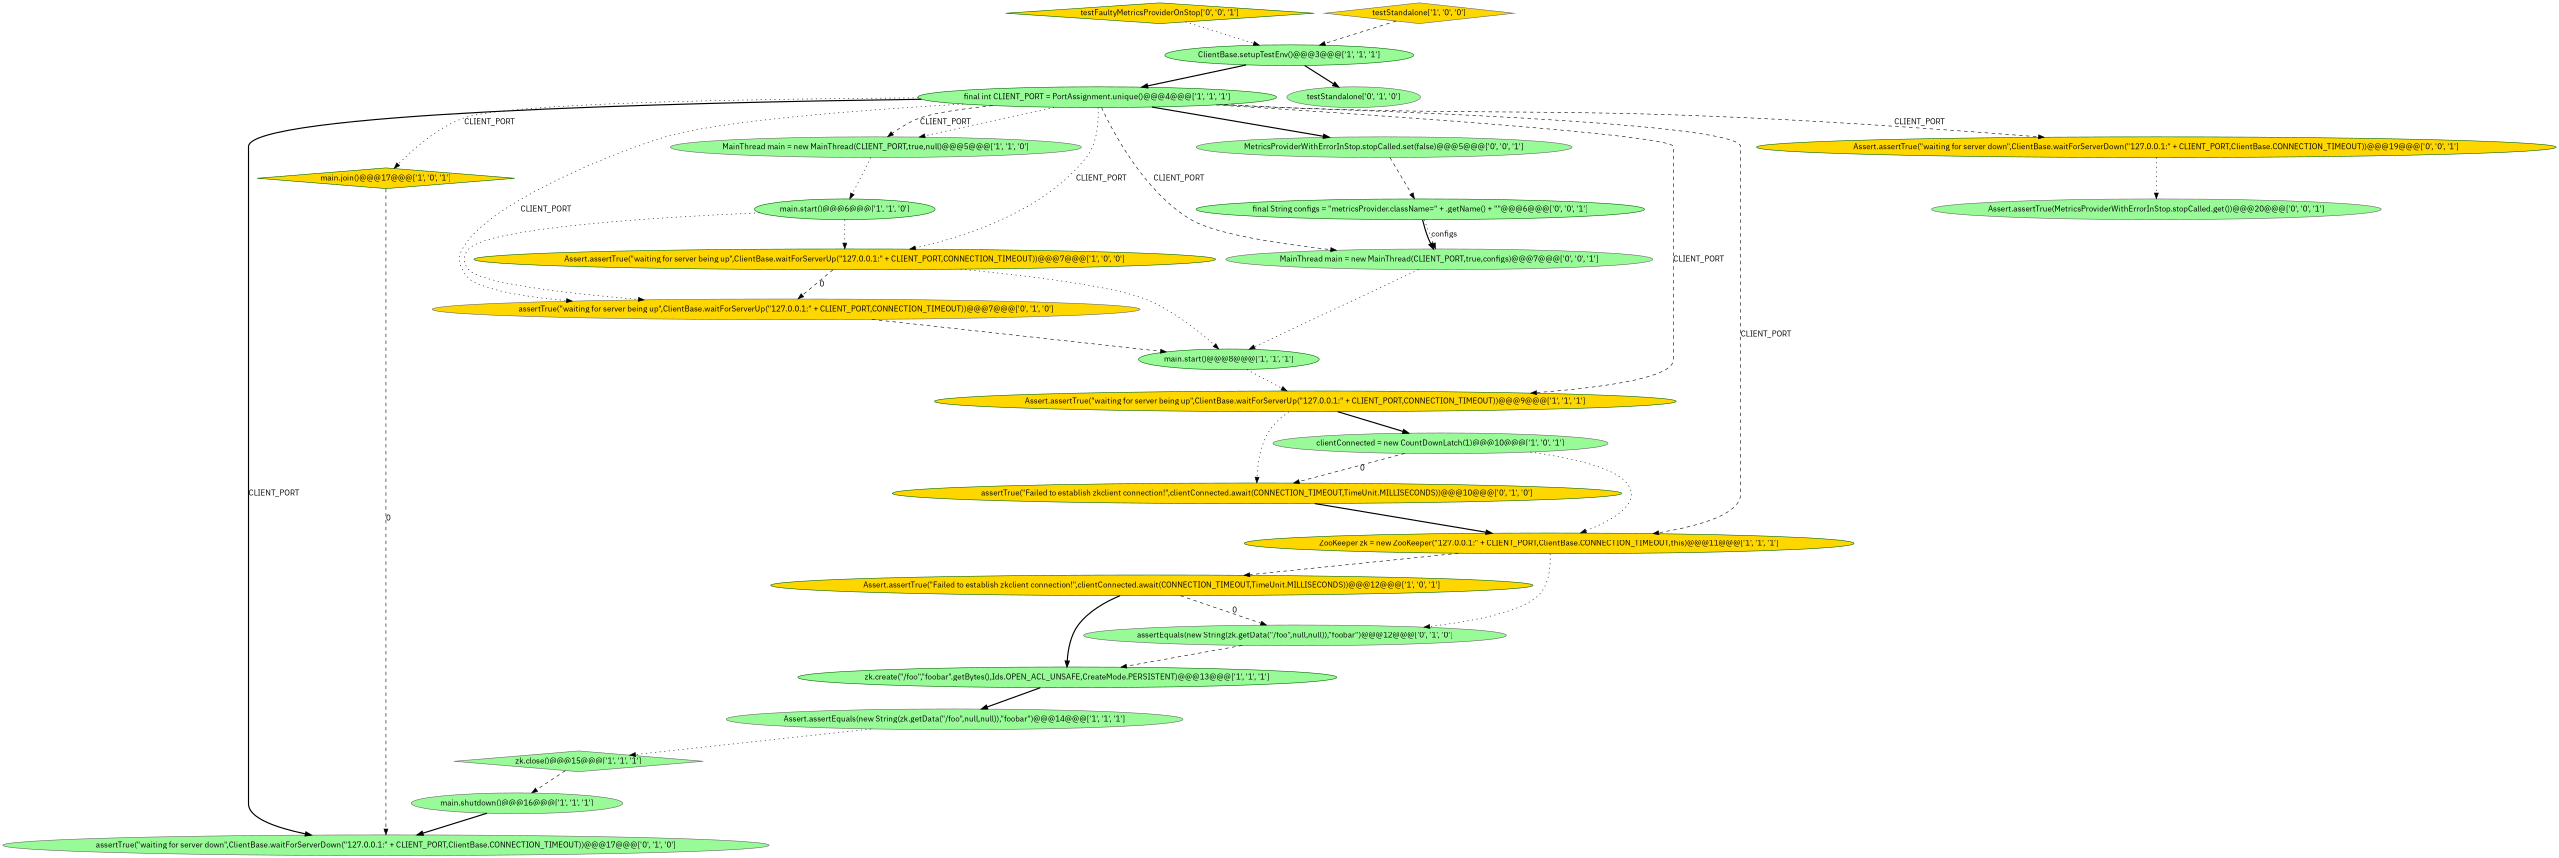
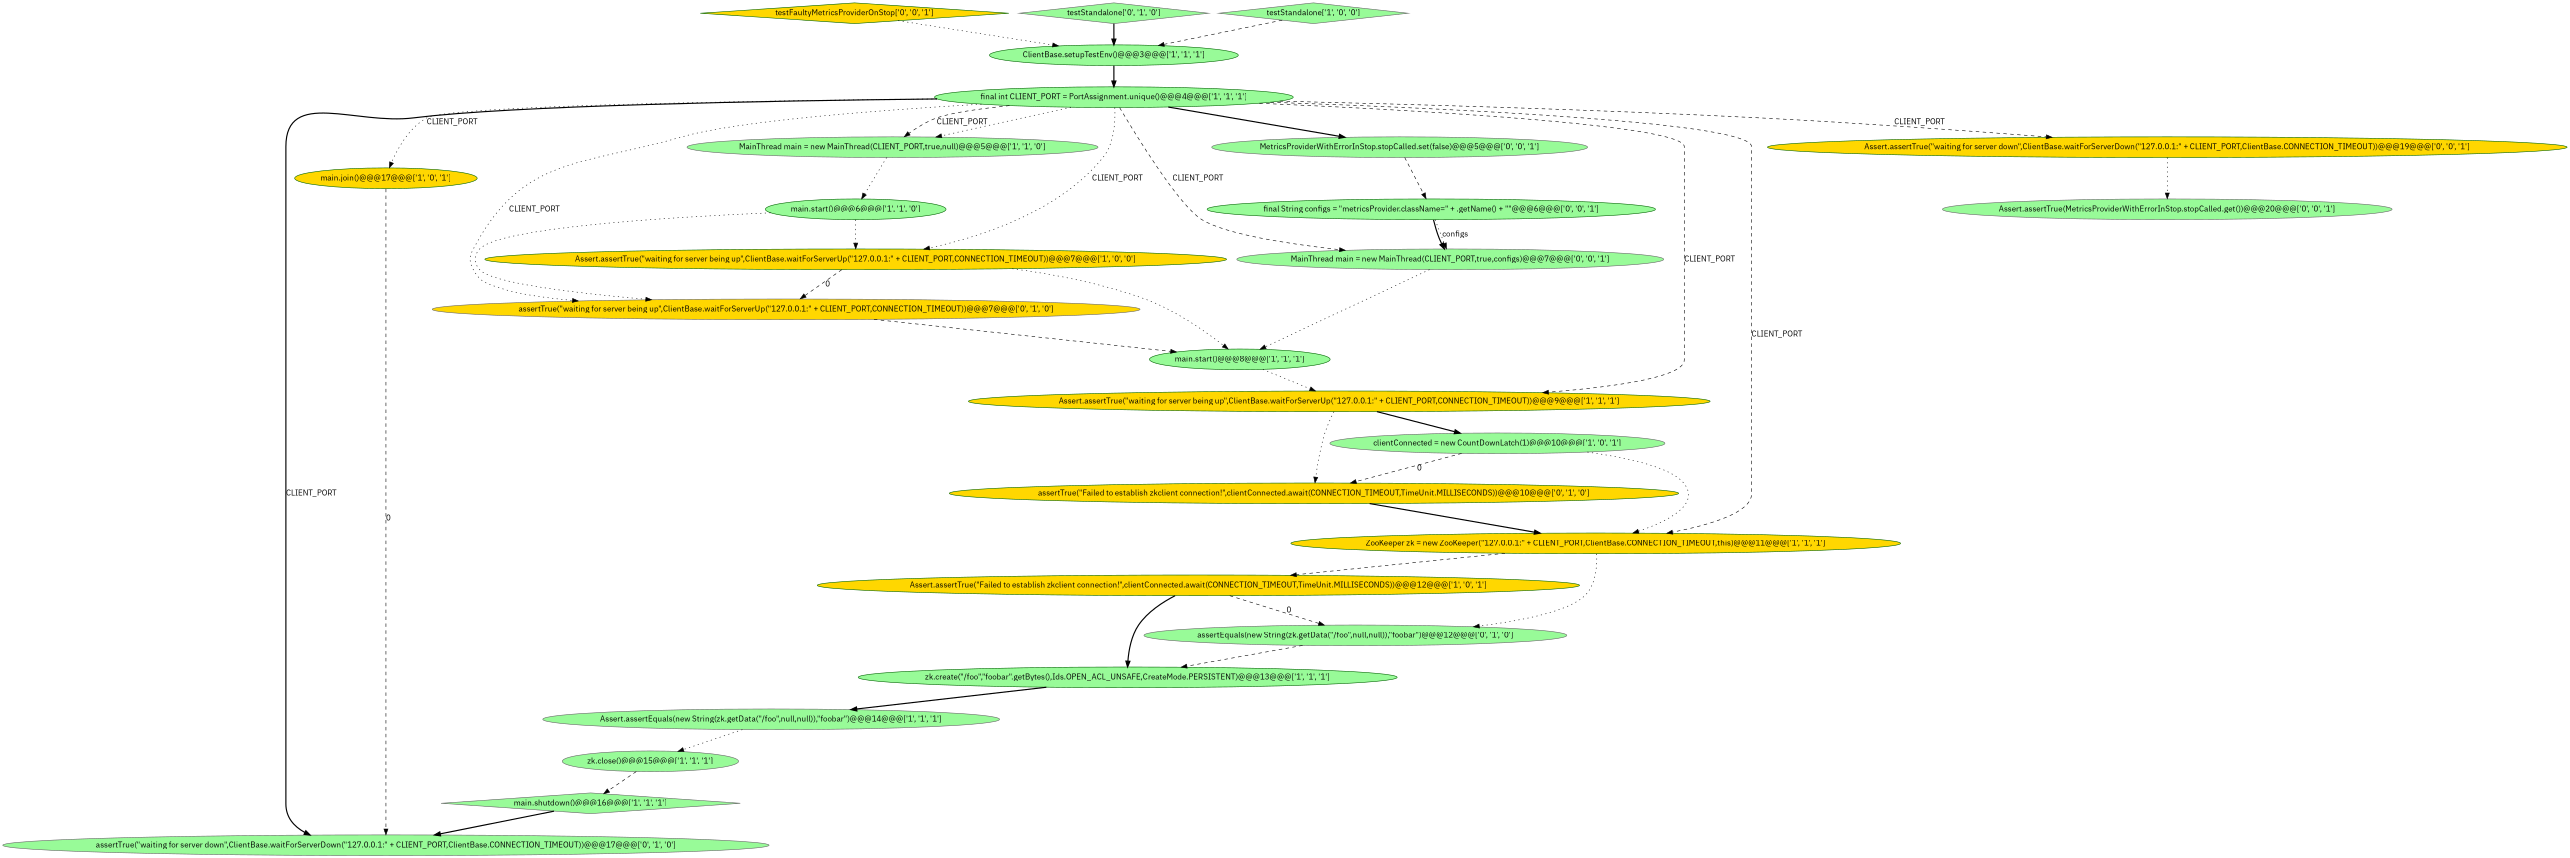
(1419, 13) -> (1313, 13)
(1319, 75) -> (1114, 31)
(1354, 97) -> (1114, 13)
(386, 178) -> (386, 178)
(579, 761) -> (650, 761)
(517, 803) -> (591, 803)
